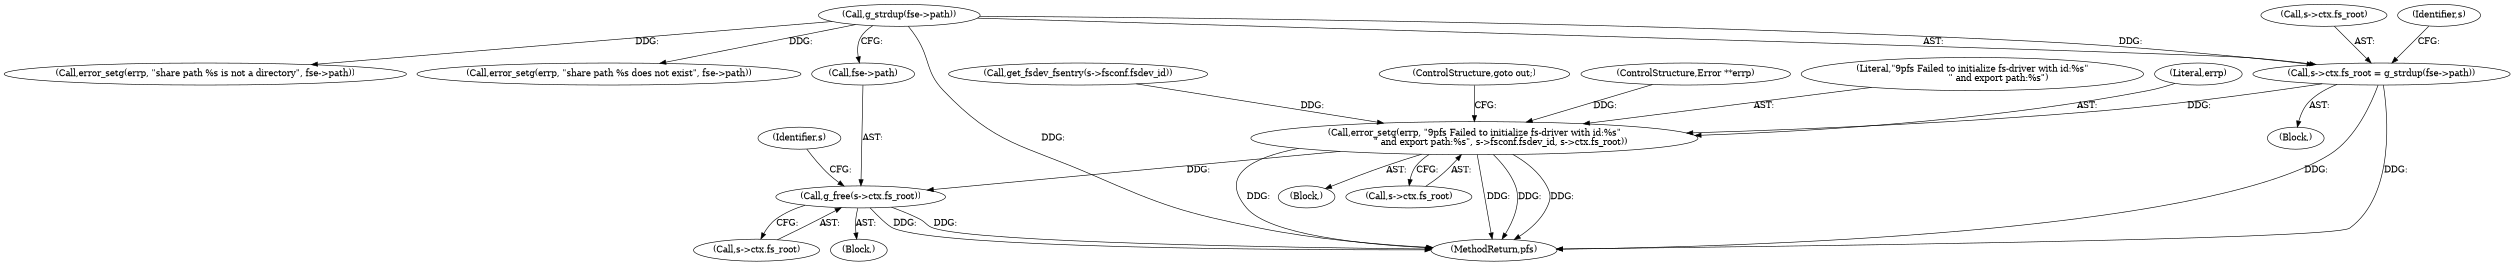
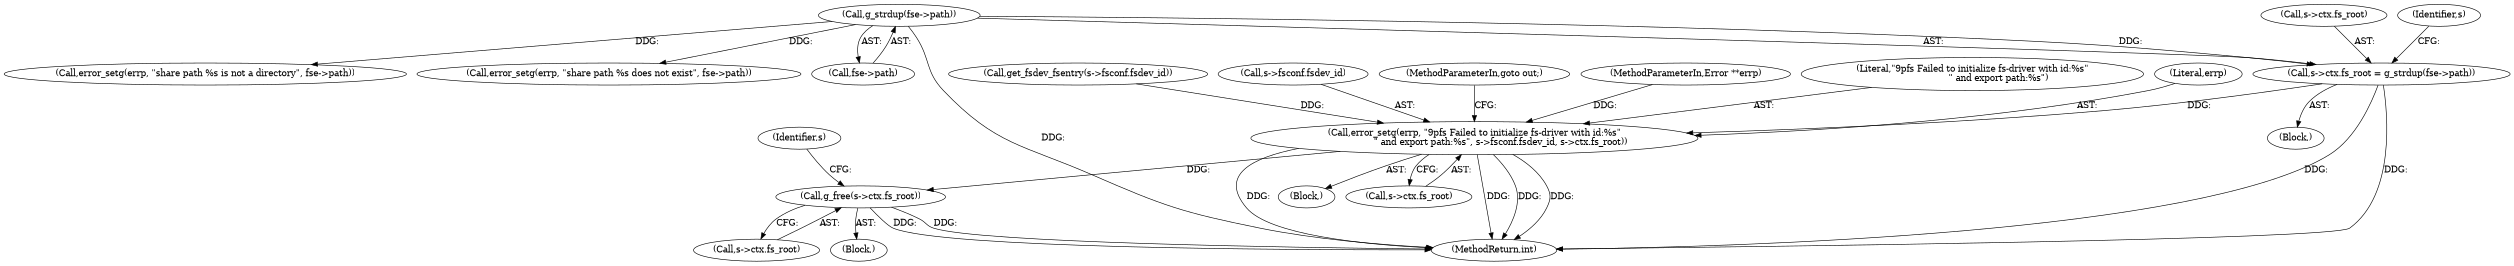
(873, 42) -> (873, 42)
none -> (1293, 74)
(1474, 74) -> (1474, 74)
(1686, 74) -> (1686, 74)
(862, 132) -> (885, 49)
(1494, 250) -> (1494, 250)
